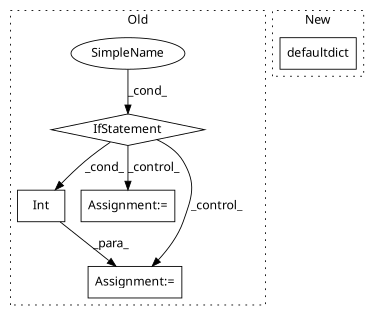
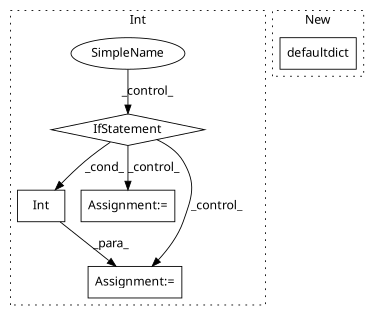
(138, 21) -> (138, 21)
(148, 92) -> (148, 92)
